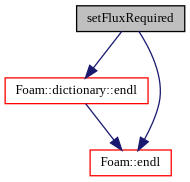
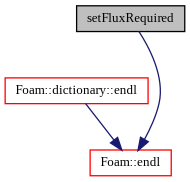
(108, 50) -> none
